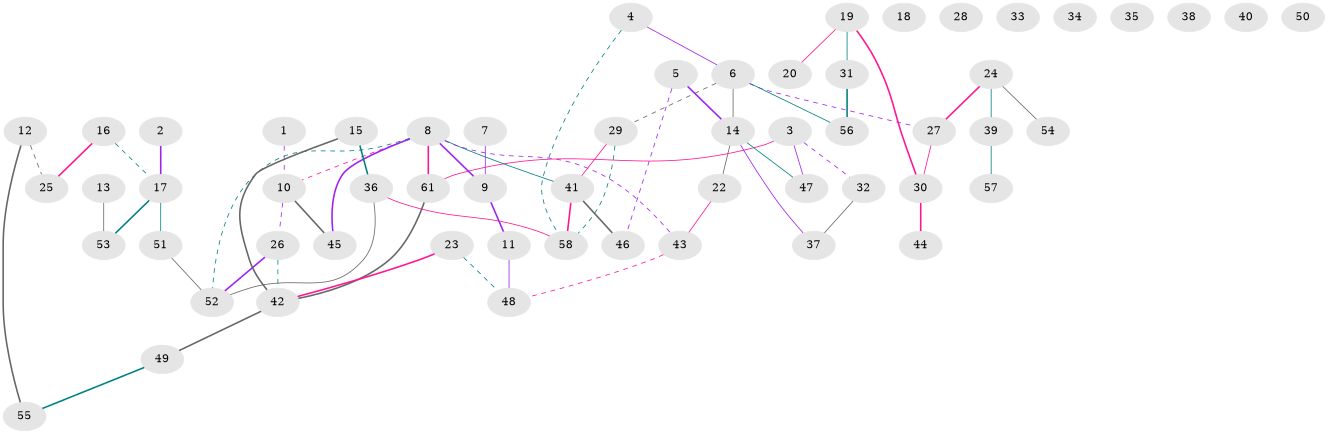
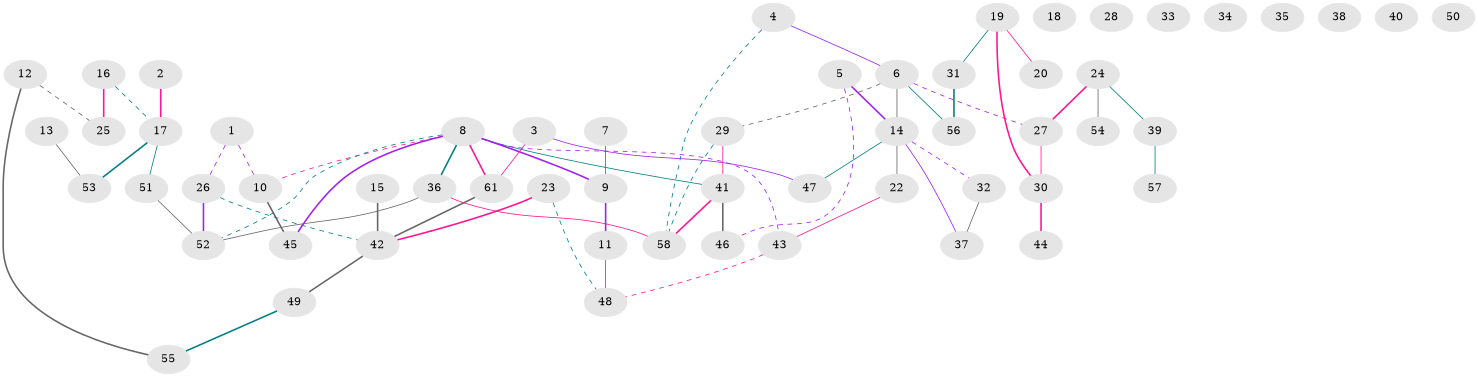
(161, 160) -> (161, 103)
(827, 160) -> (941, 160)
(365, 164) -> (449, 160)
(281, 217) -> (218, 160)
